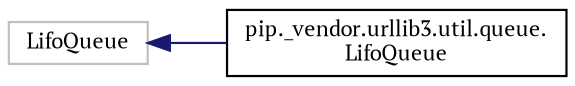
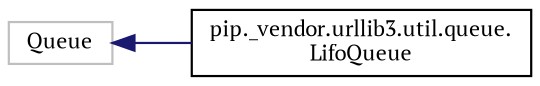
(78, 43) -> (61, 43)
